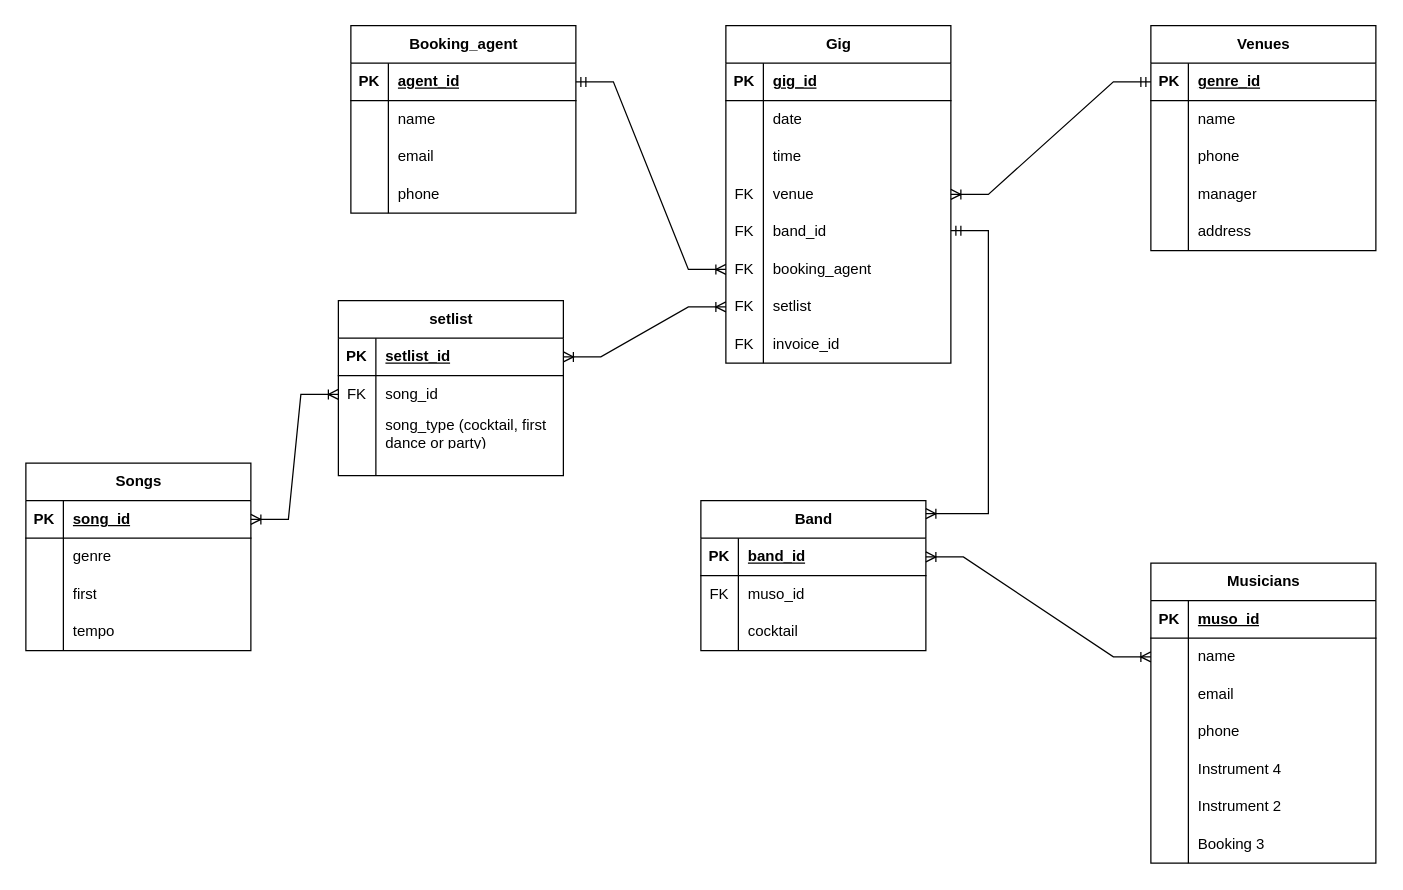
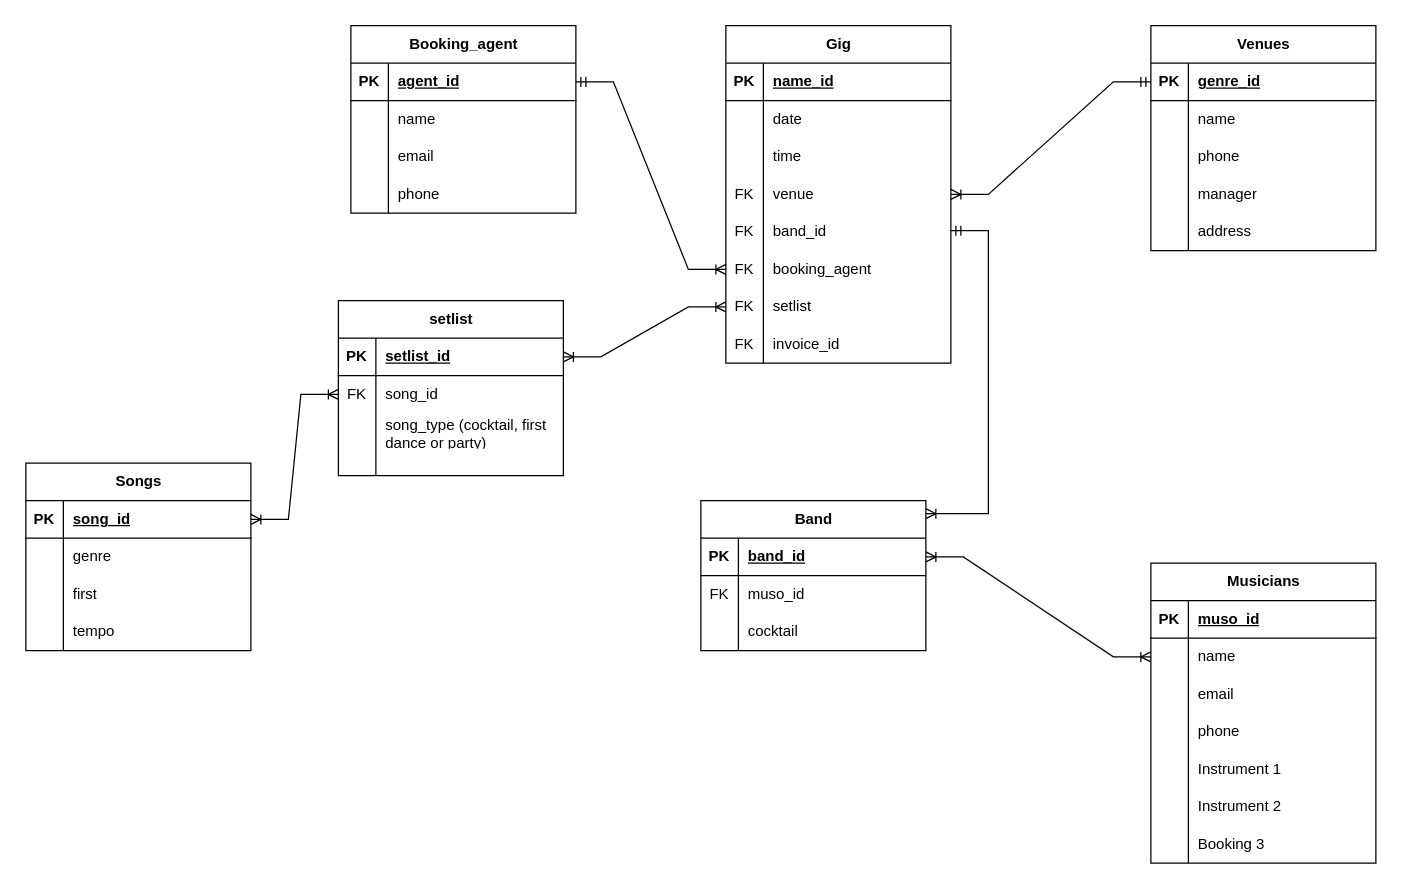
(794, 82) -> (801, 82)
(1247, 769) -> (1247, 769)
